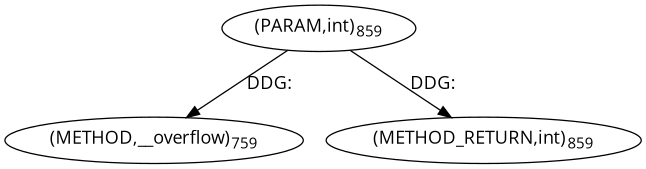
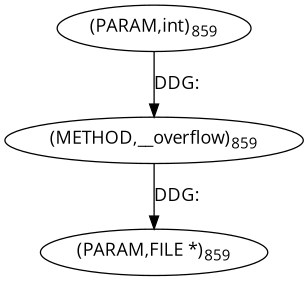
(245, 138) -> (245, 138)
(484, 140) -> none
none -> (154, 252)
